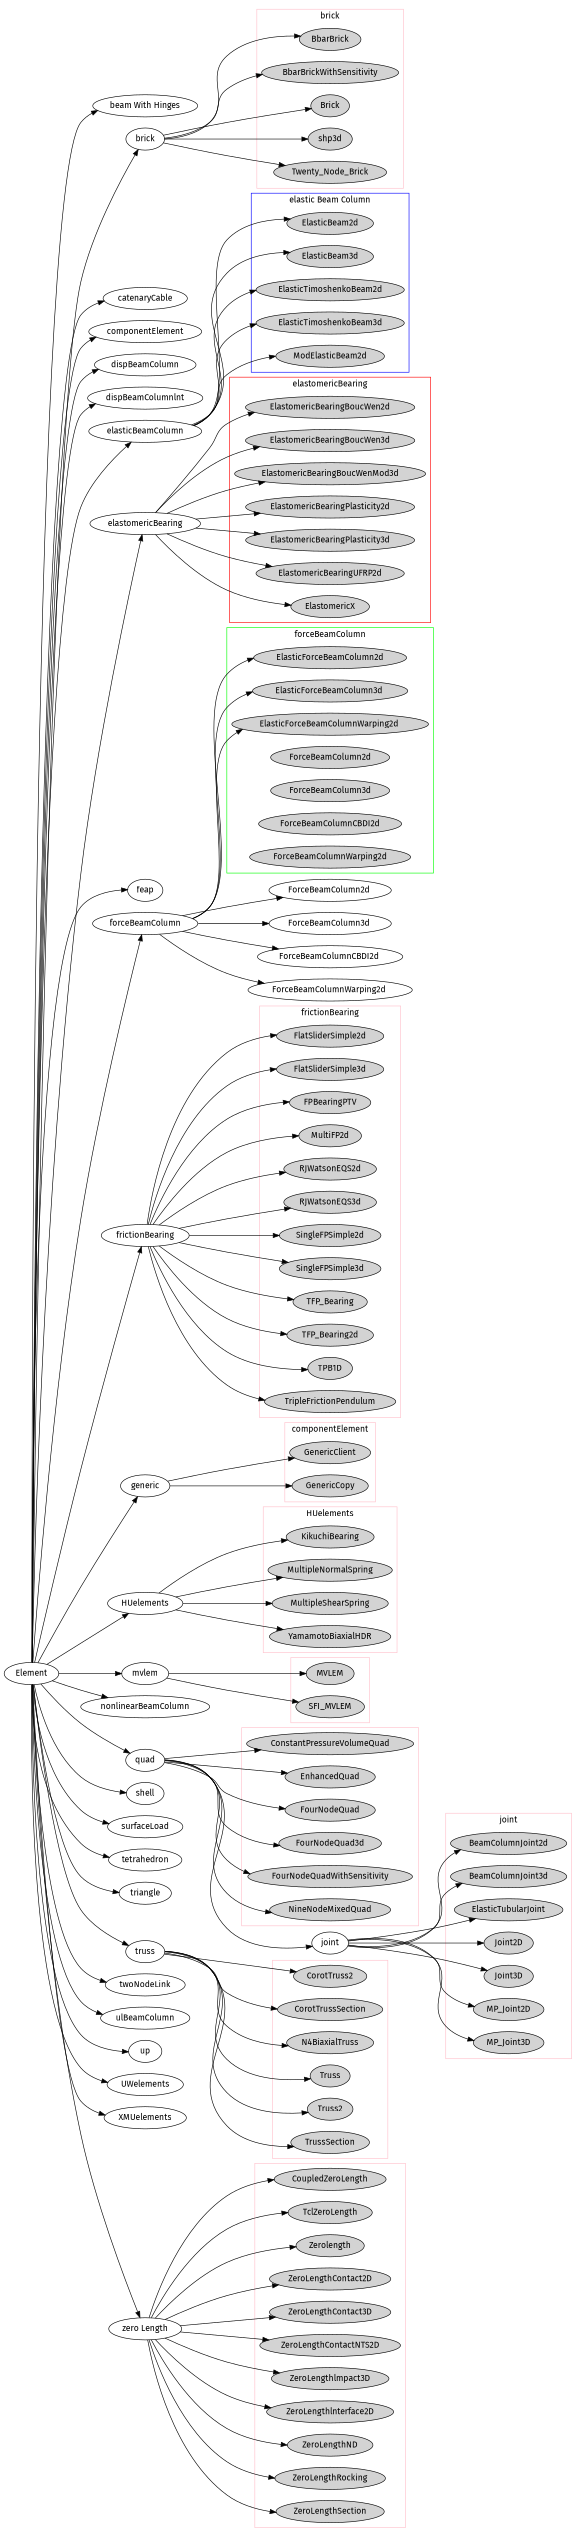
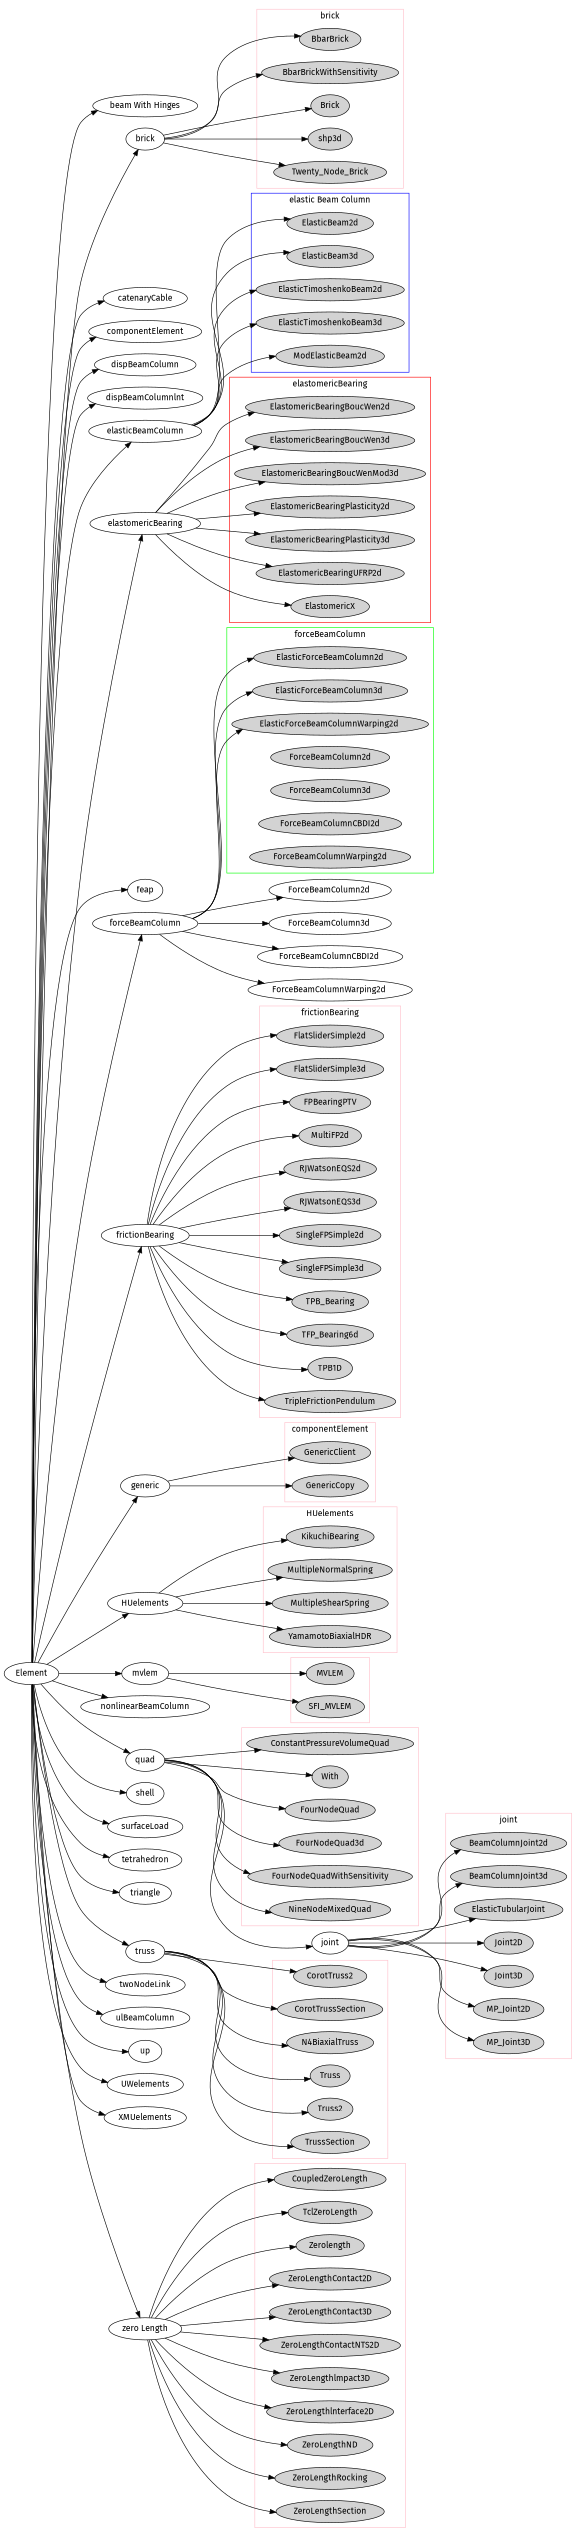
(330, 1302) -> (330, 1302)
(330, 1335) -> (330, 1335)
(330, 1777) -> (330, 1777)
